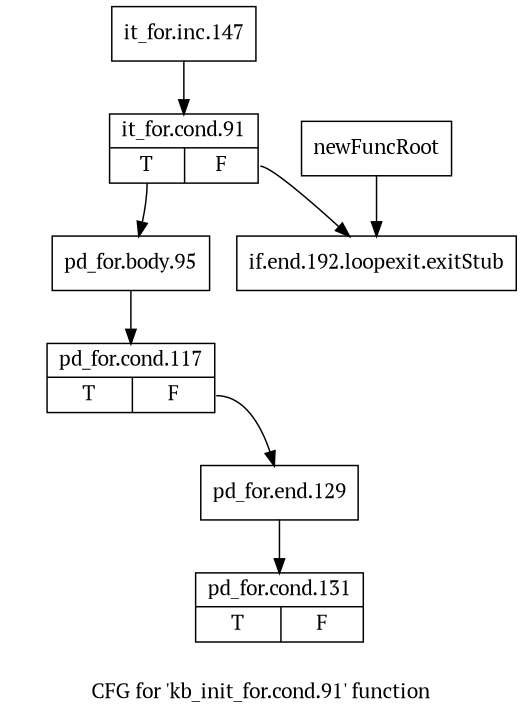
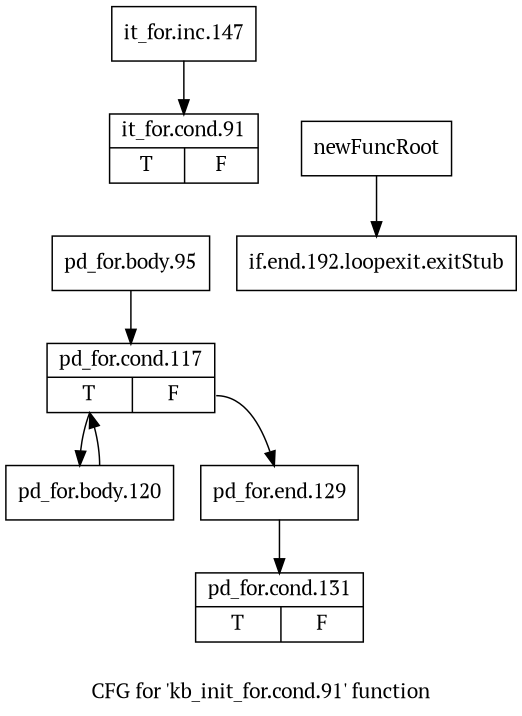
(301, 194) -> none
(146, 203) -> none
none -> (90, 493)
